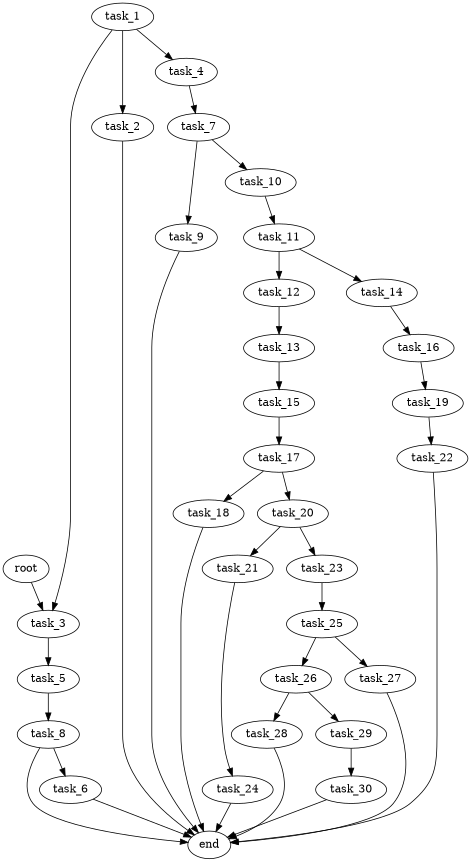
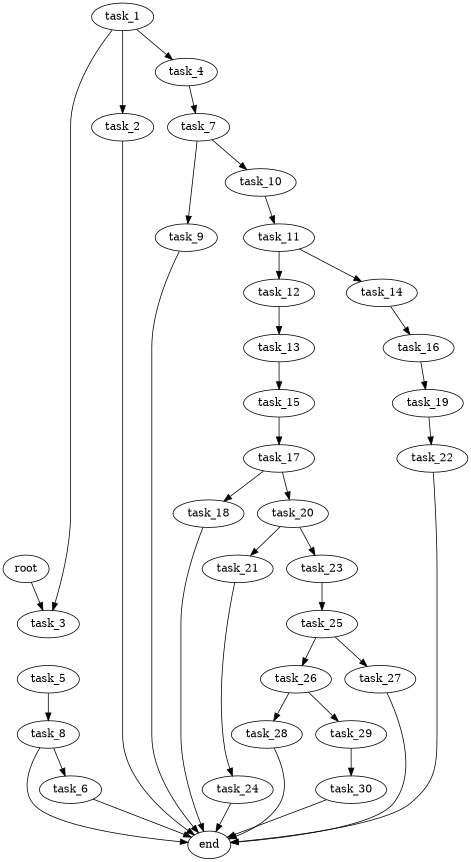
(48, 648) -> none
